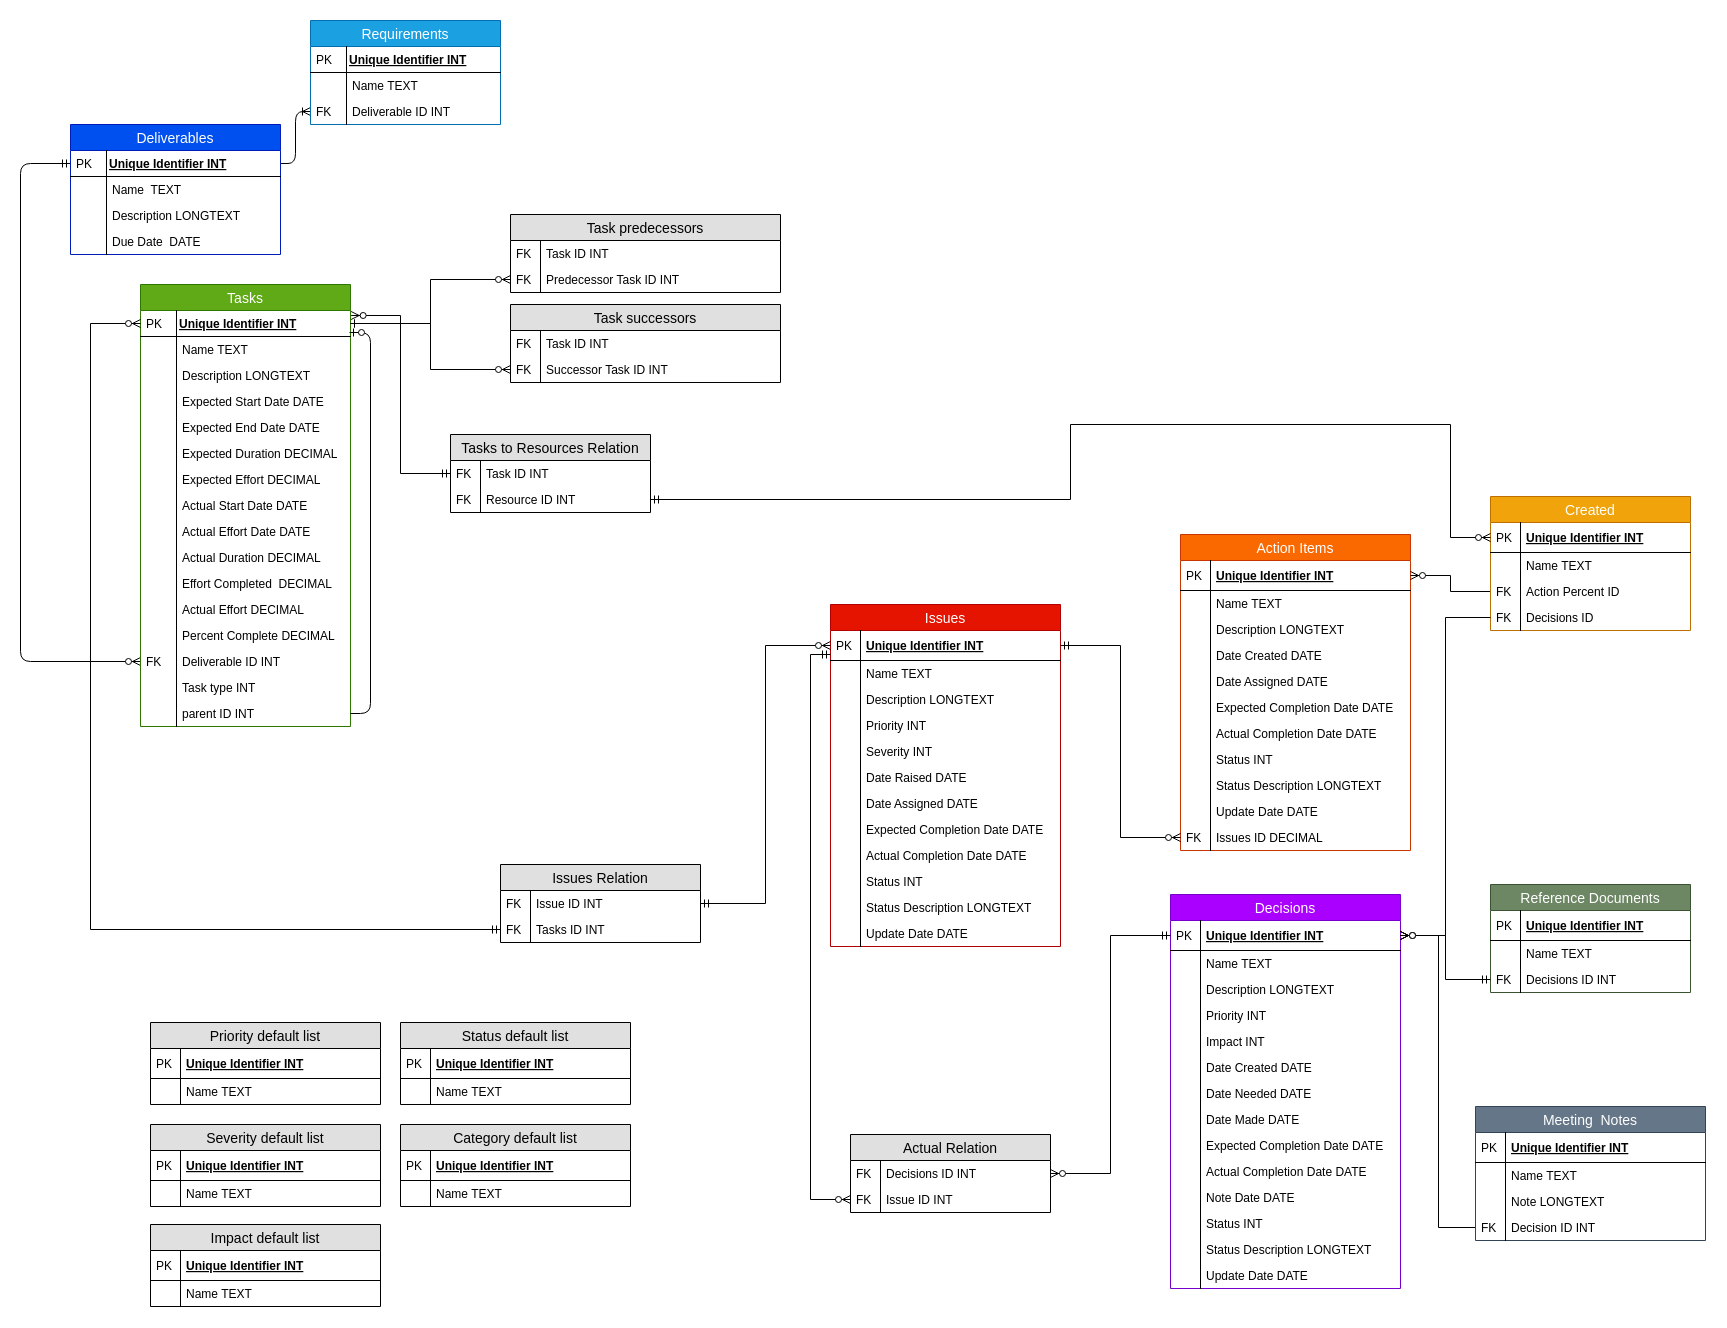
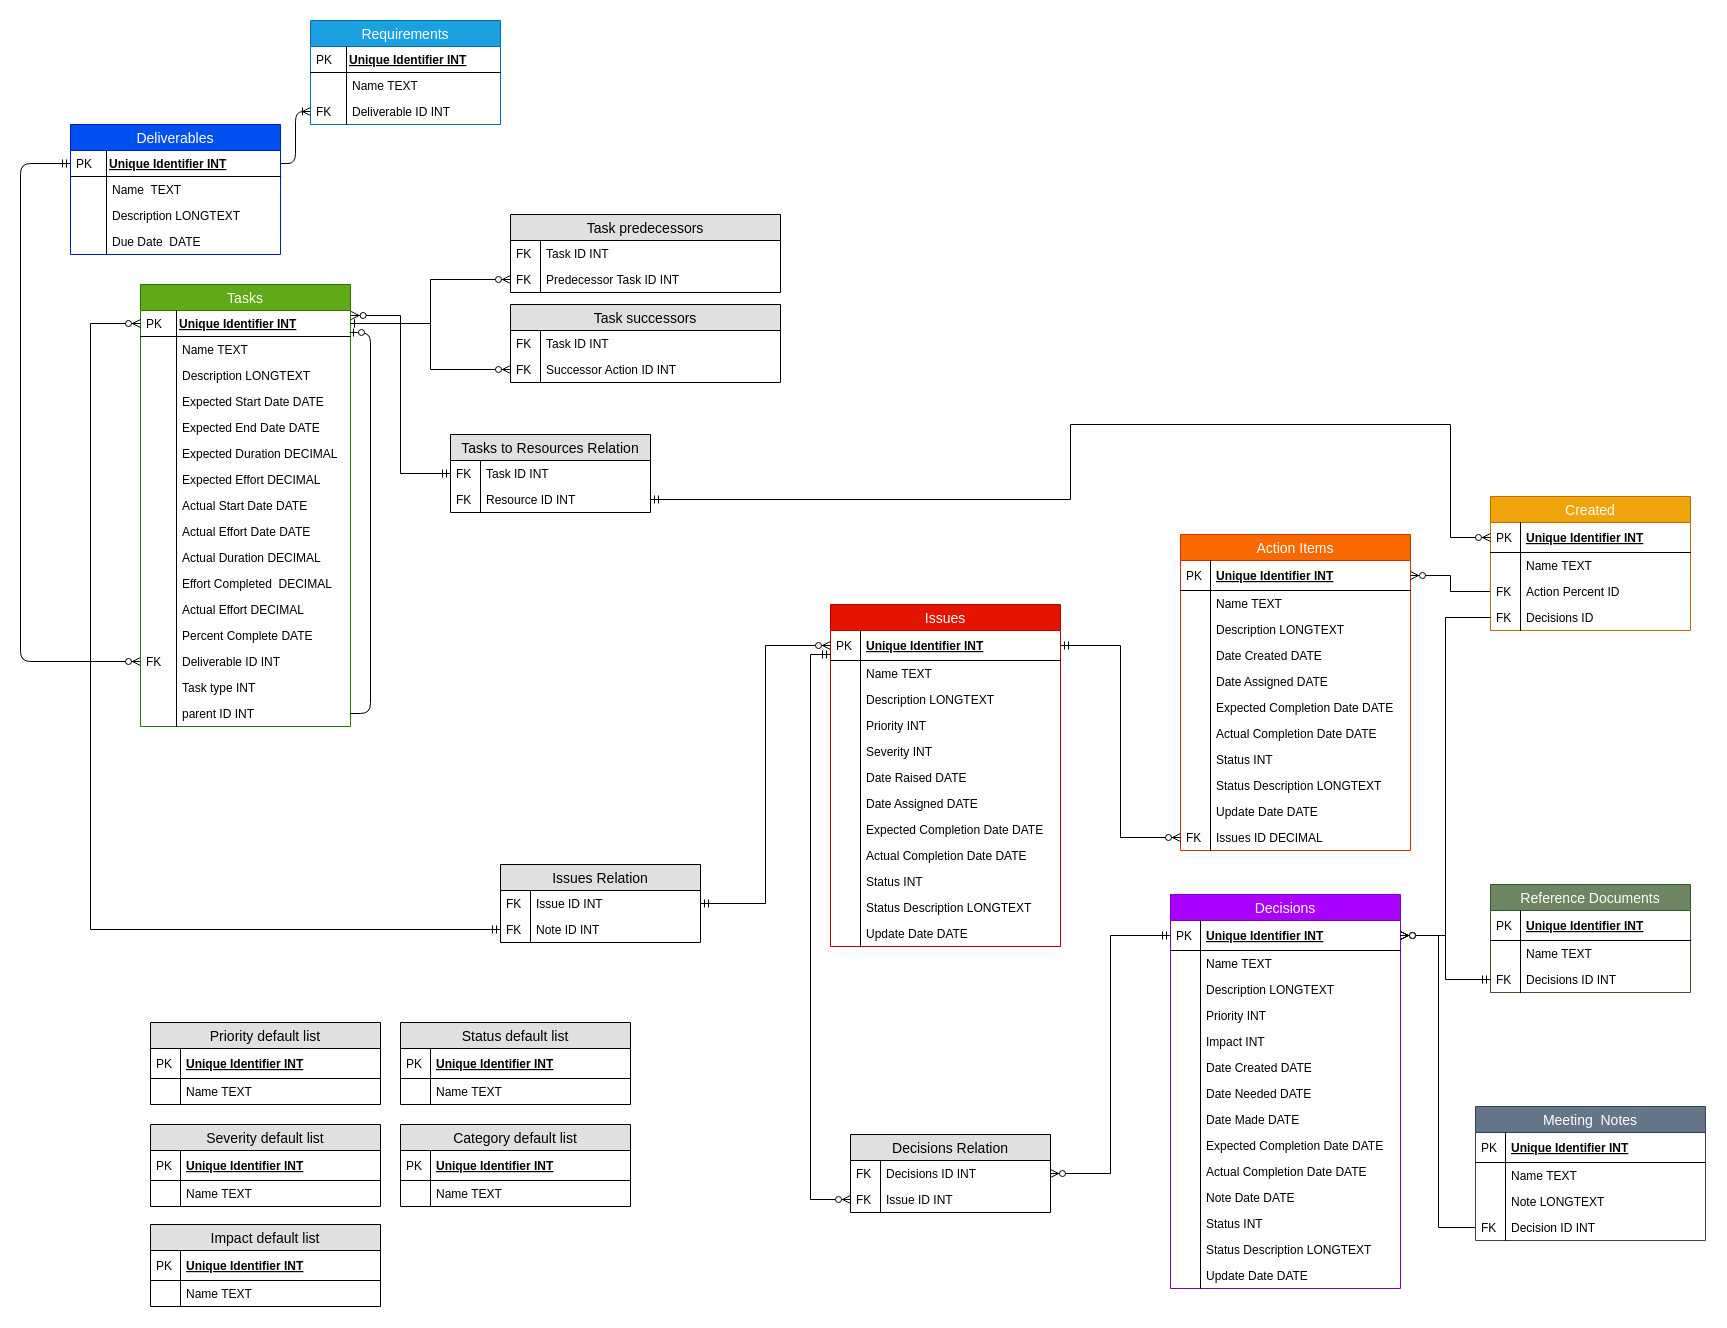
(612, 370) -> (617, 370)
(260, 636) -> (249, 636)
(573, 930) -> (570, 930)
(950, 1148) -> (950, 1148)
